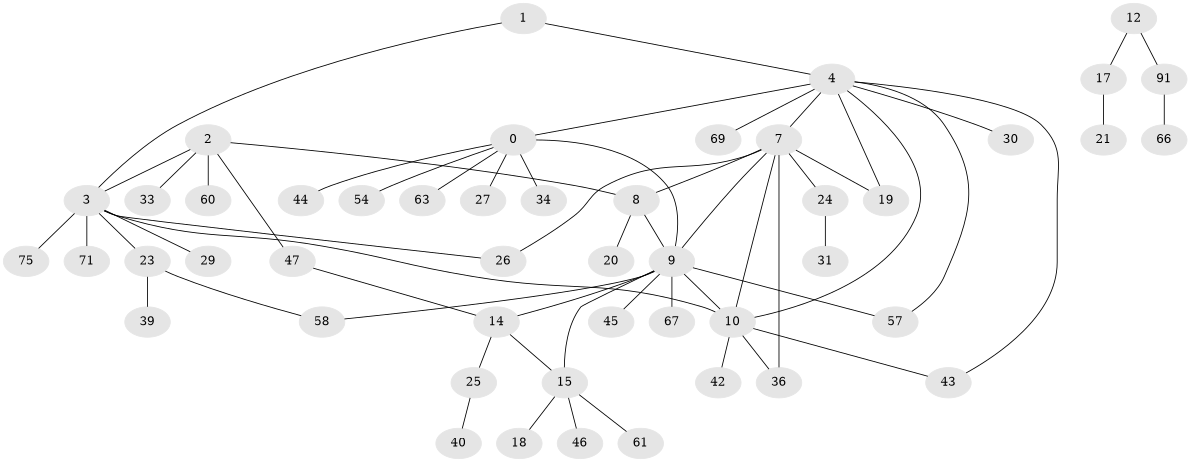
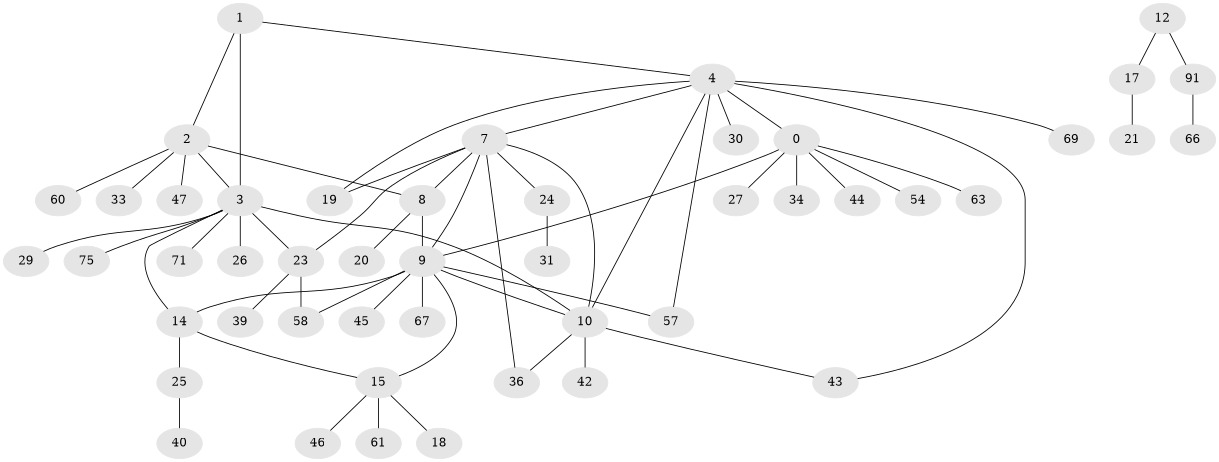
none -> (214, 79)
(630, 175) -> (392, 185)
(395, 292) -> (154, 243)
